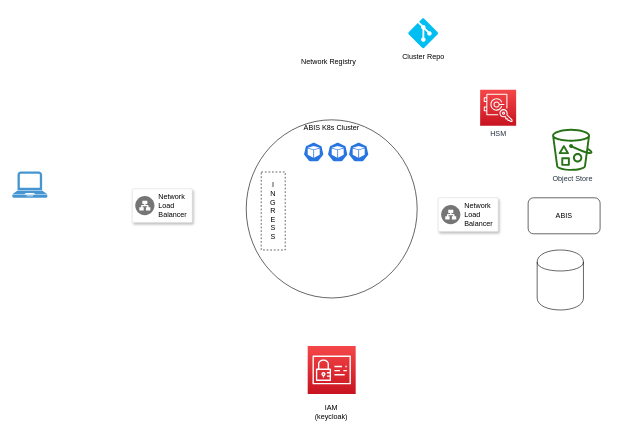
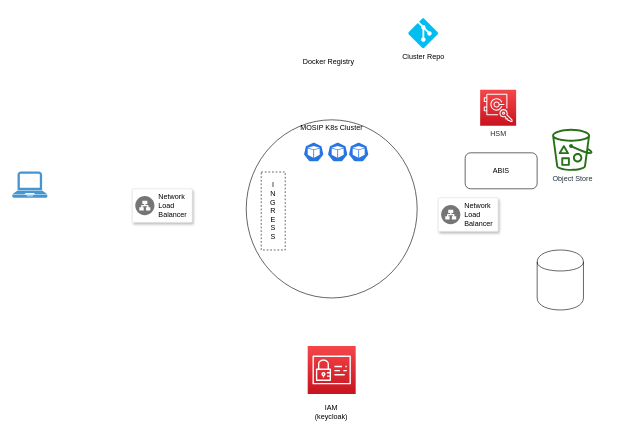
(329, 62) -> (329, 62)
(332, 128) -> (332, 128)
(564, 216) -> (501, 171)
